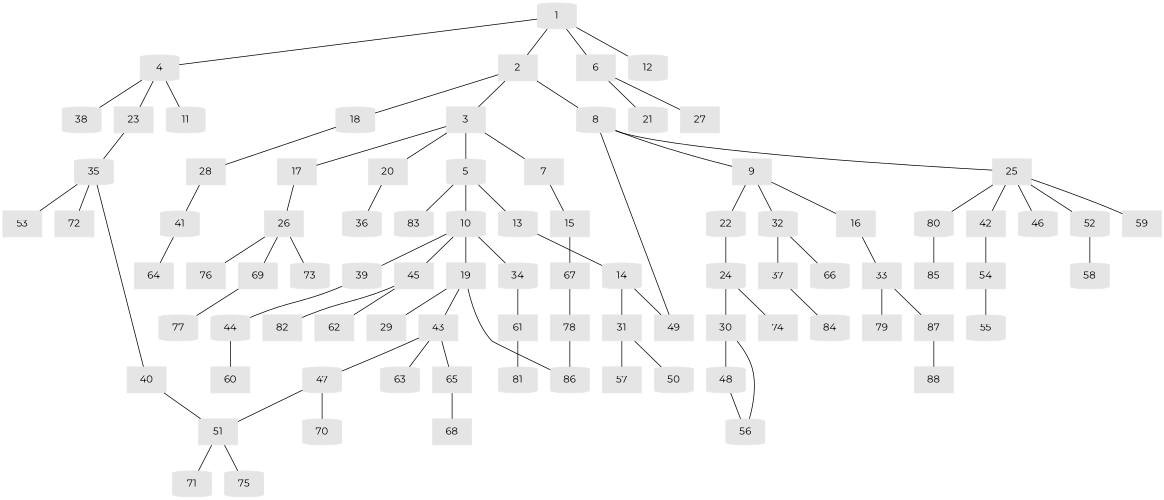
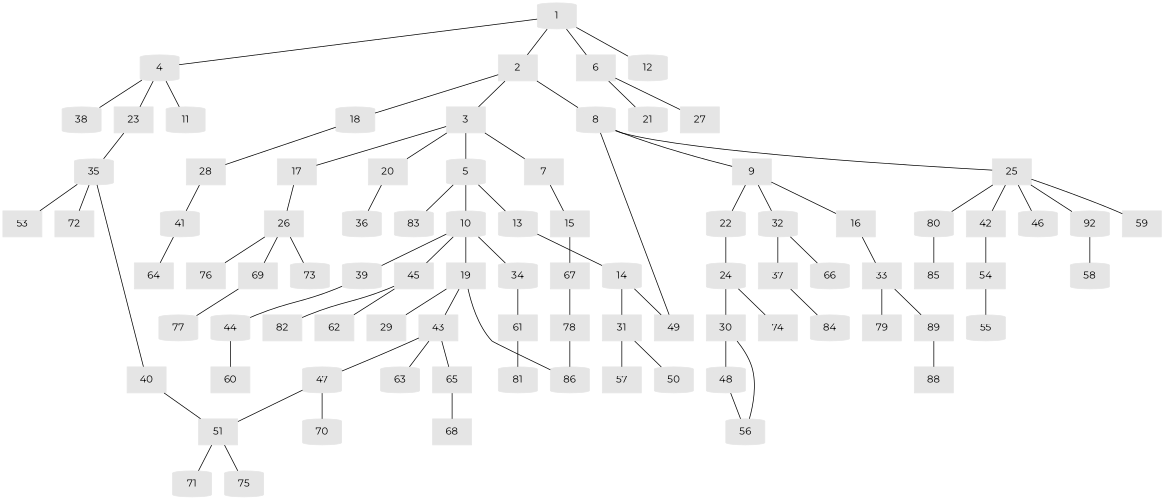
(1090, 224) -> (1090, 224)
(934, 328) -> (934, 328)
